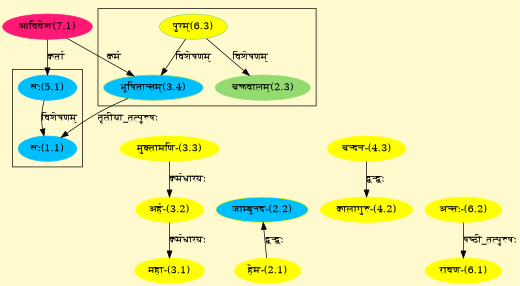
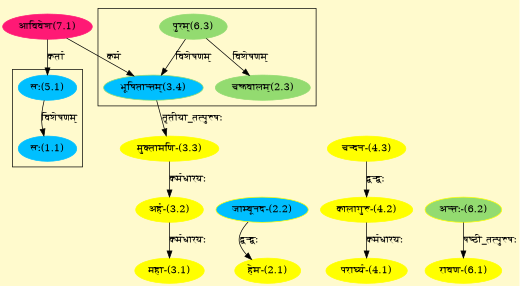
(193, 27) -> (193, 27)
(96, 114) -> (161, 115)
(463, 210) -> (463, 210)
(265, 244) -> (239, 238)
none -> (367, 271)
